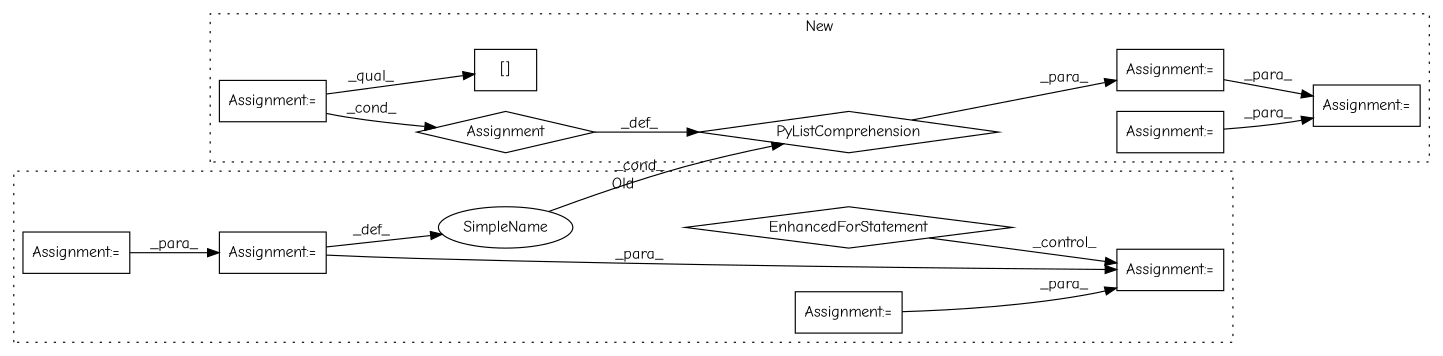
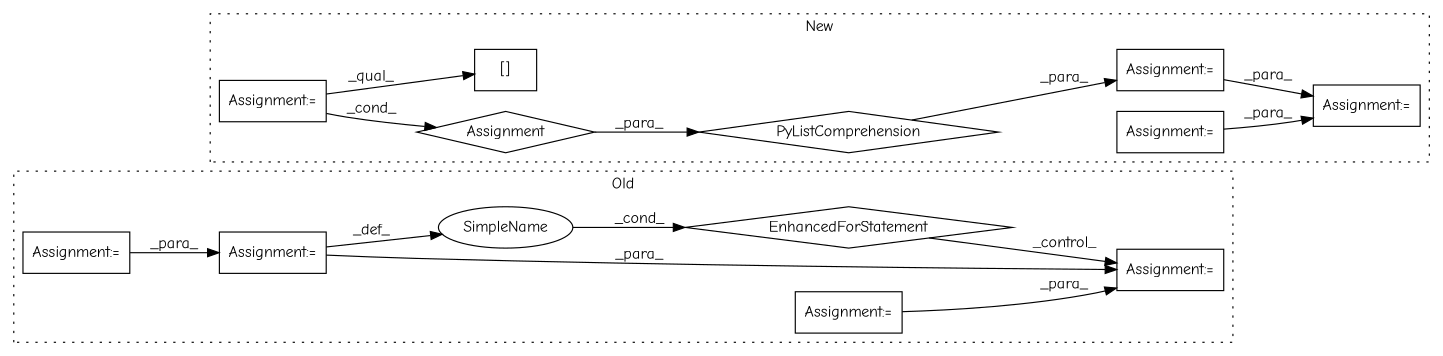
(640, 123) -> (640, 123)
(642, 179) -> (623, 227)
